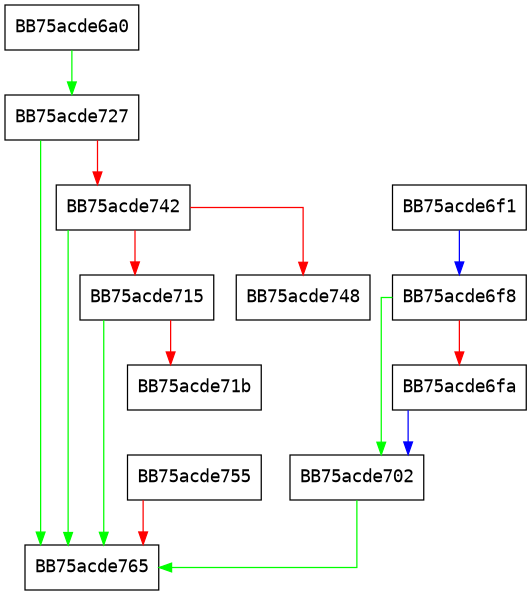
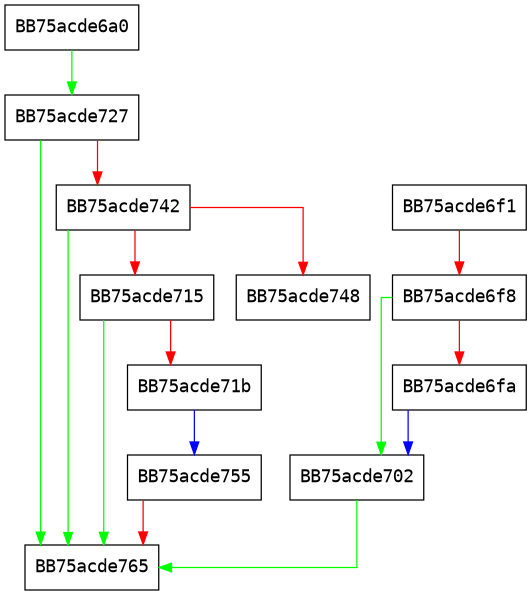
(459, 246) -> (459, 246)
none -> (194, 426)
